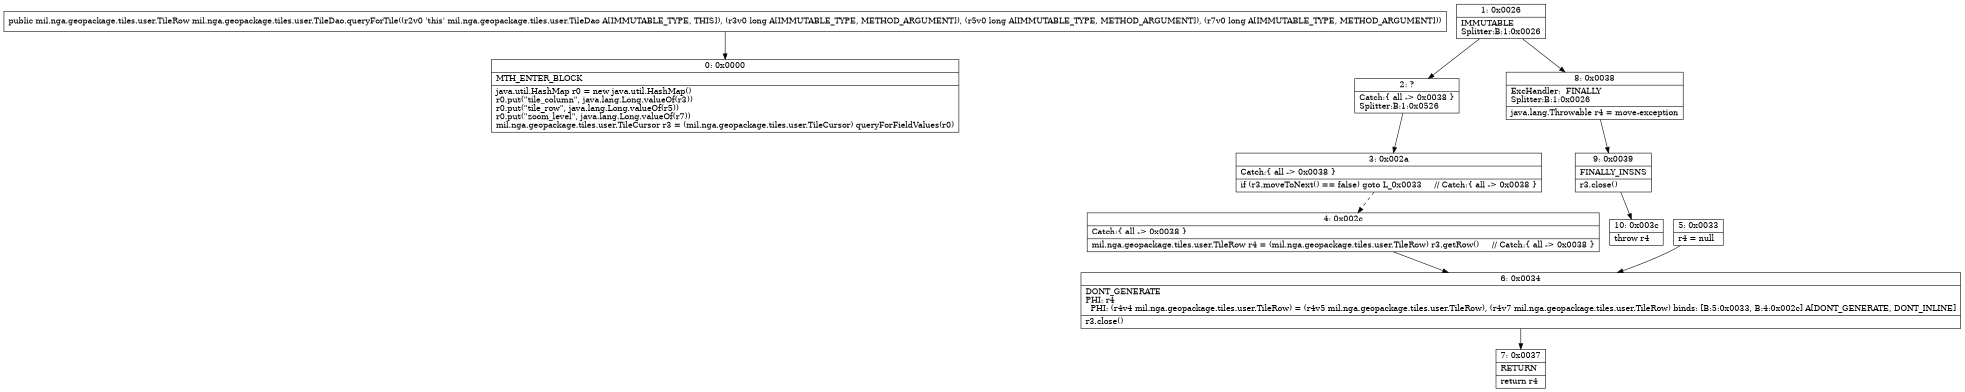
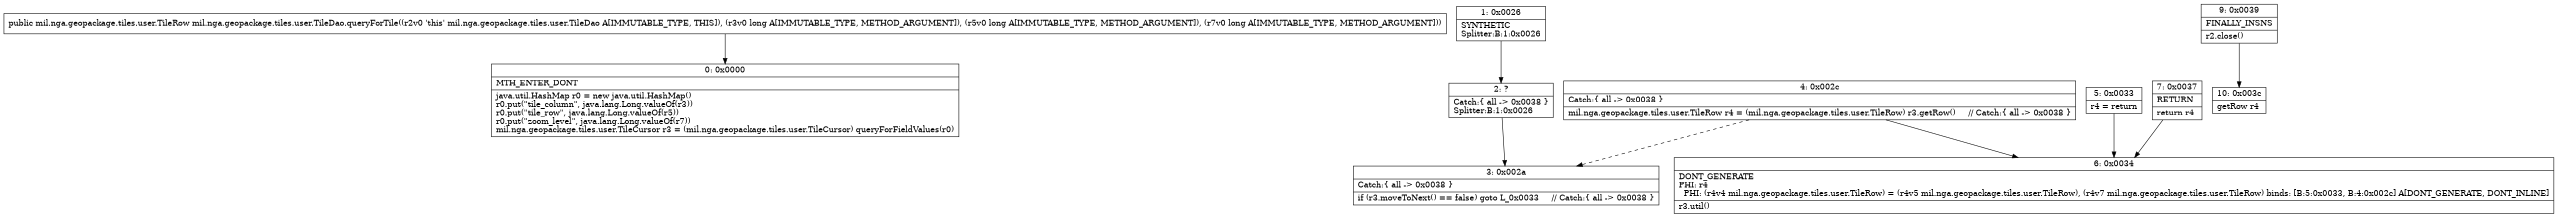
(1488, 23) -> (1486, 26)
(539, 79) -> (537, 83)
(1595, 96) -> none
(1399, 106) -> (1493, 111)
(1599, 185) -> (2225, 36)
(1368, 200) -> (1666, 142)
(1632, 239) -> (2238, 107)
(1696, 239) -> (2114, 107)
(1104, 322) -> (1694, 207)
(1521, 336) -> (2150, 136)
